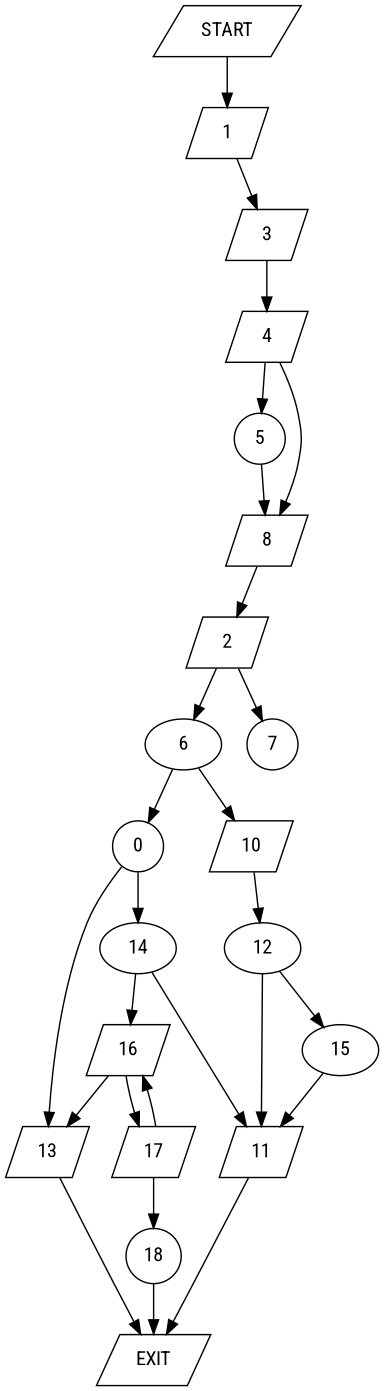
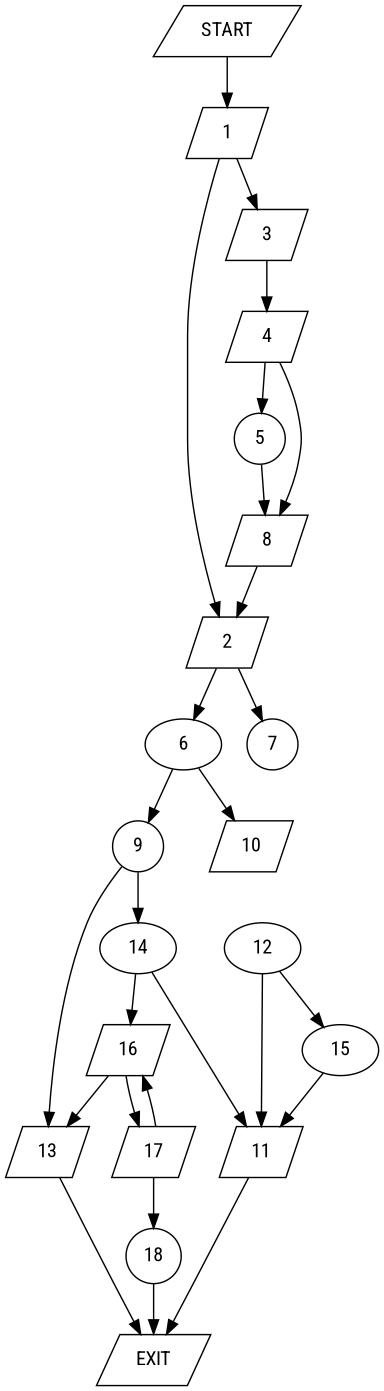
none -> (188, 381)
(138, 846) -> (138, 846)
(256, 890) -> none
